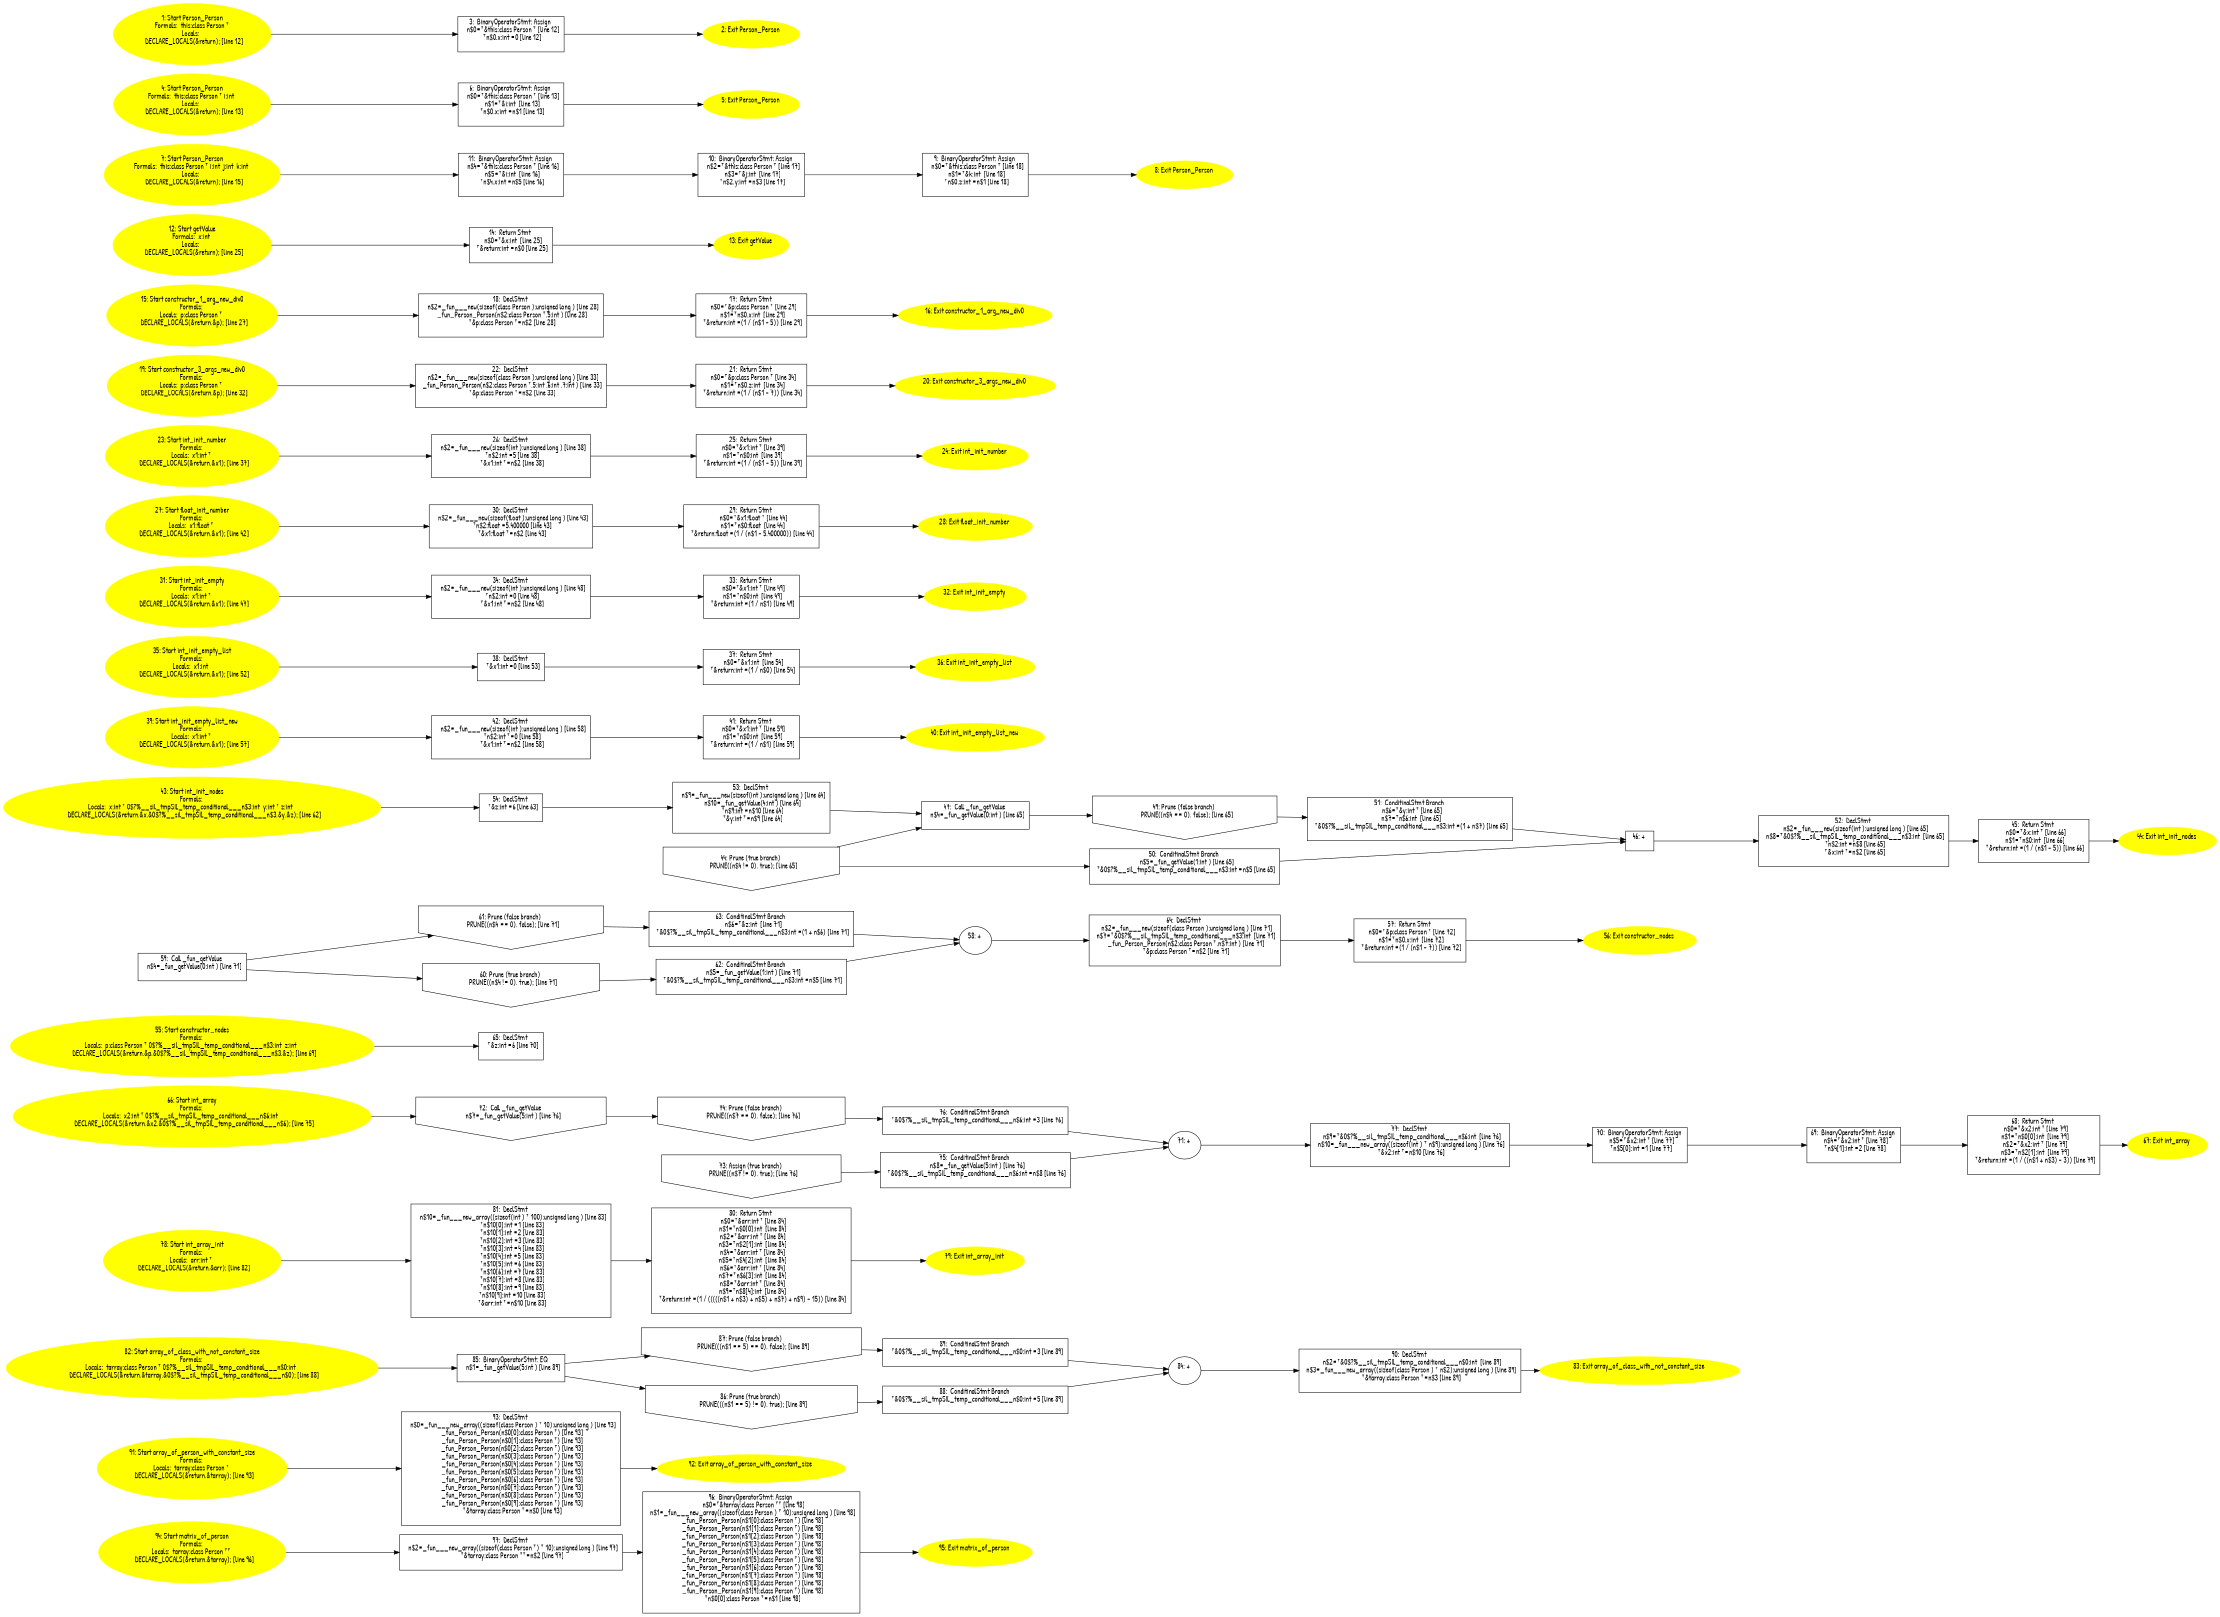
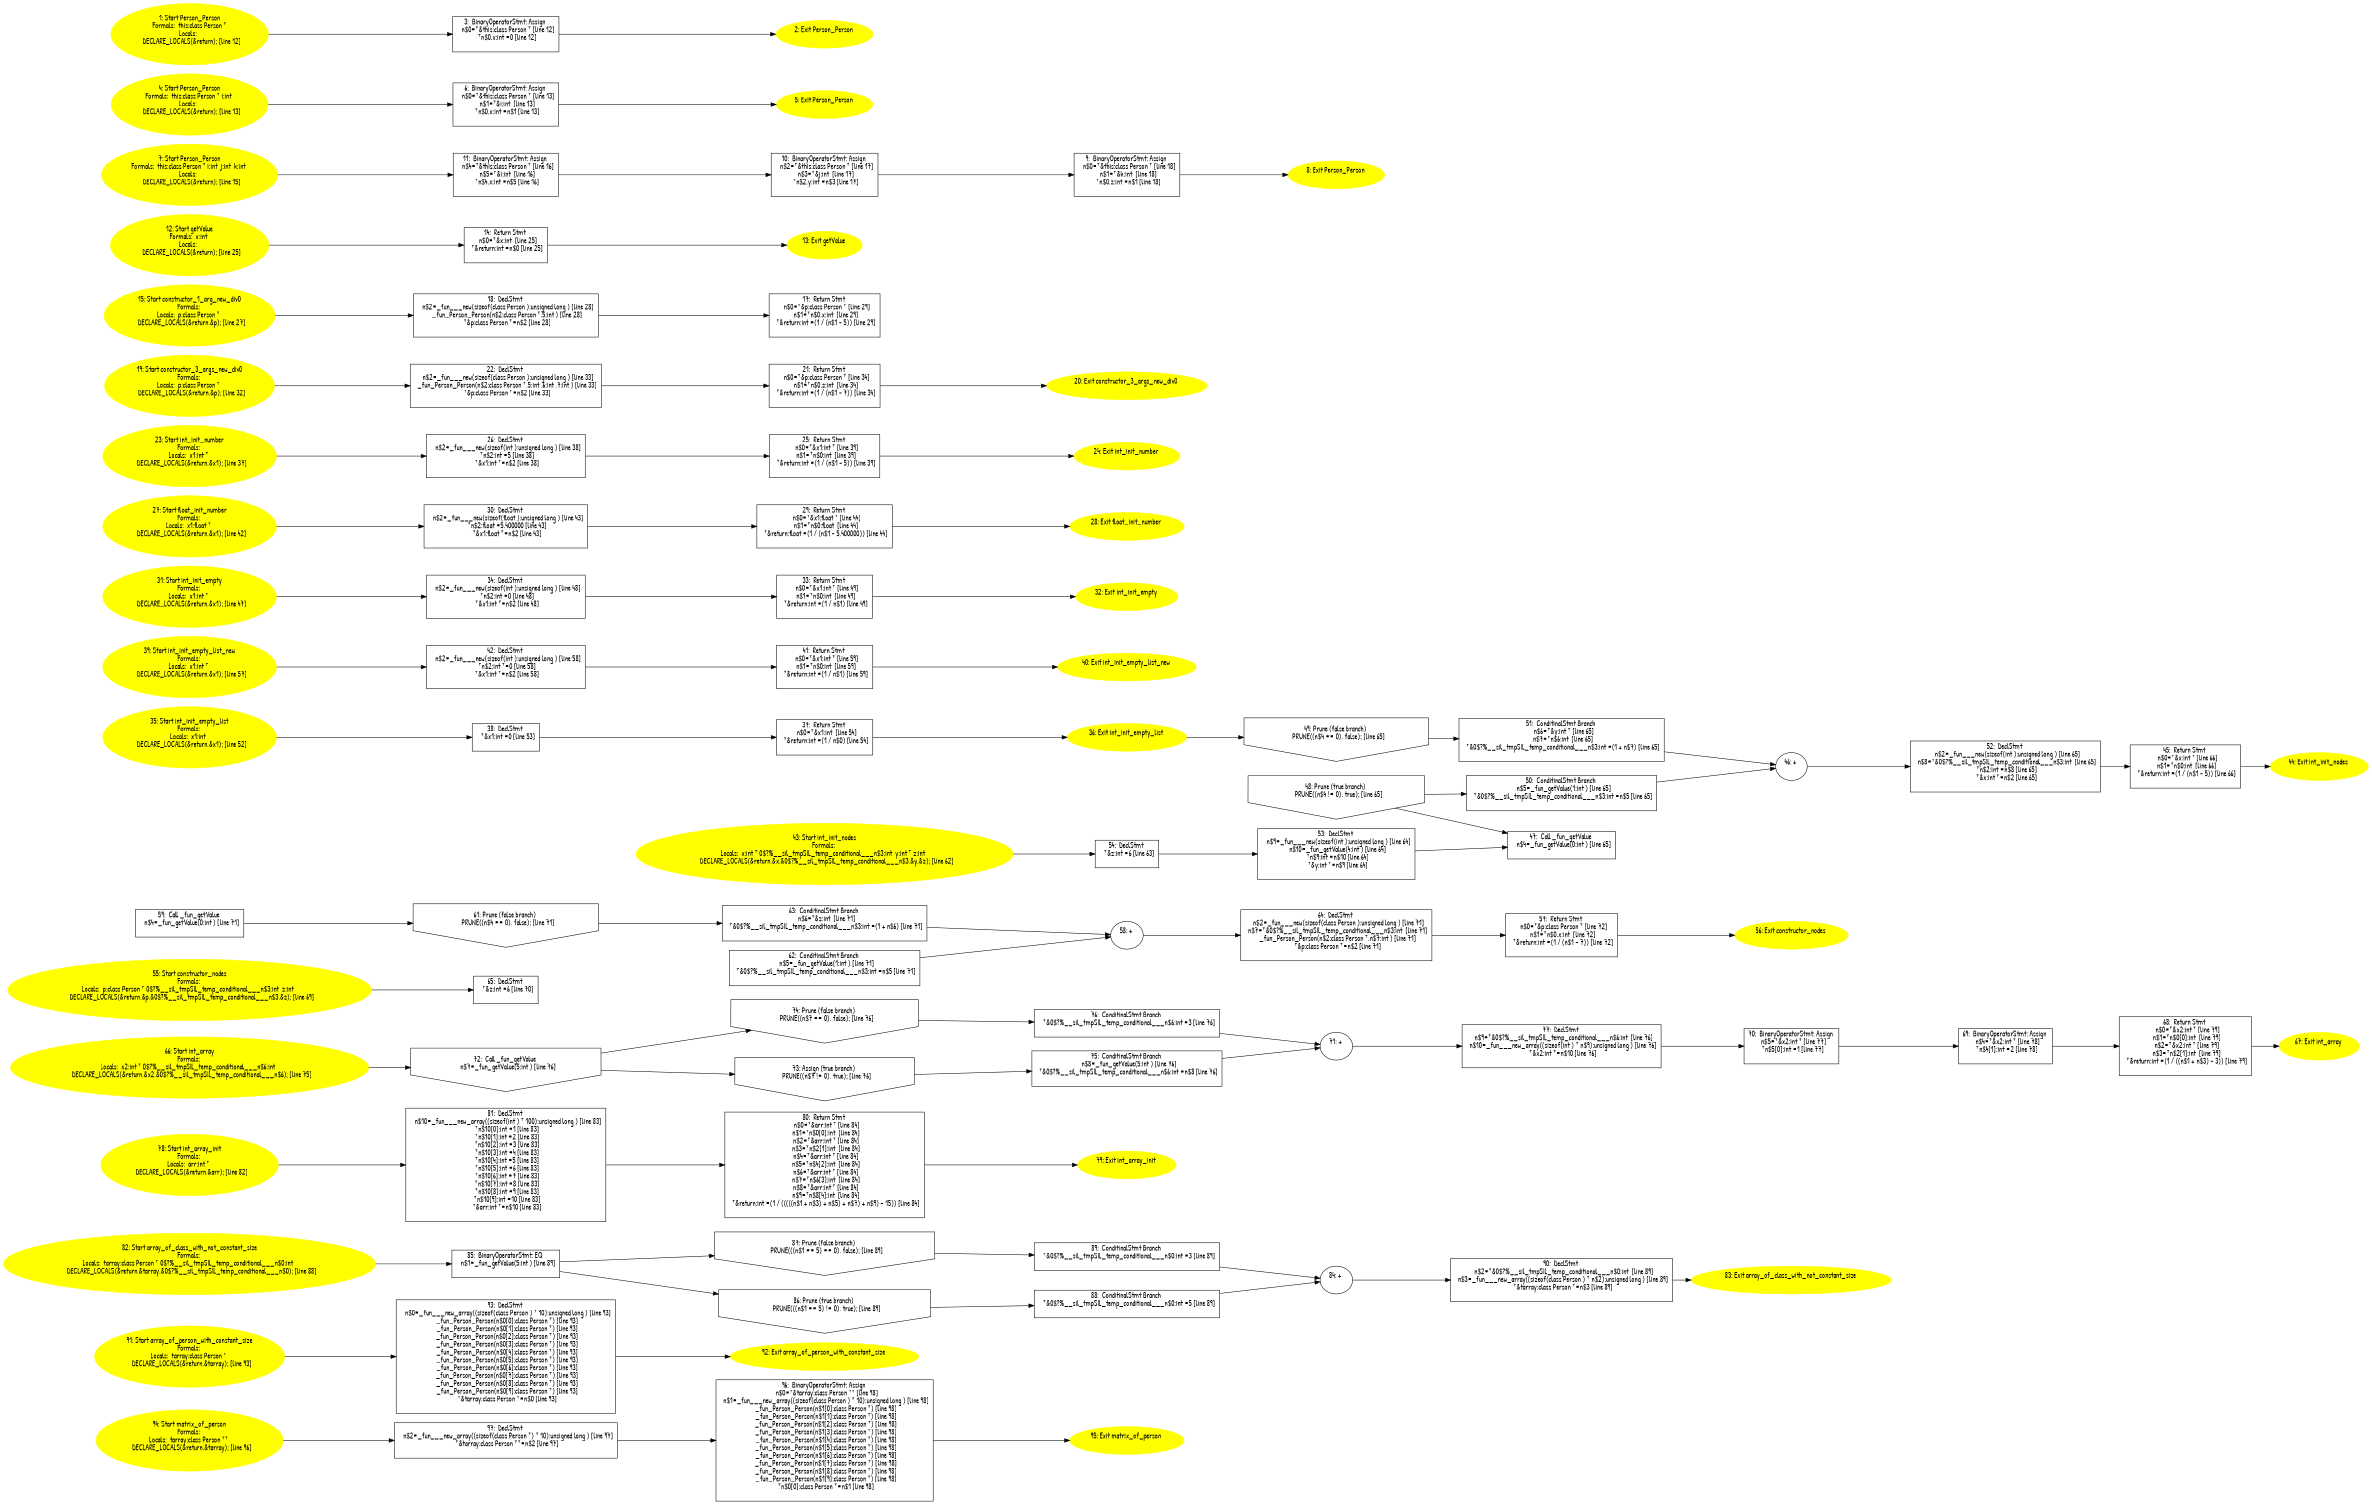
(975, 315) -> none
(1058, 815) -> (1213, 737)
(1640, 841) -> (1791, 767)
(751, 867) -> (1336, 795)
(511, 983) -> none
none -> (665, 1072)
